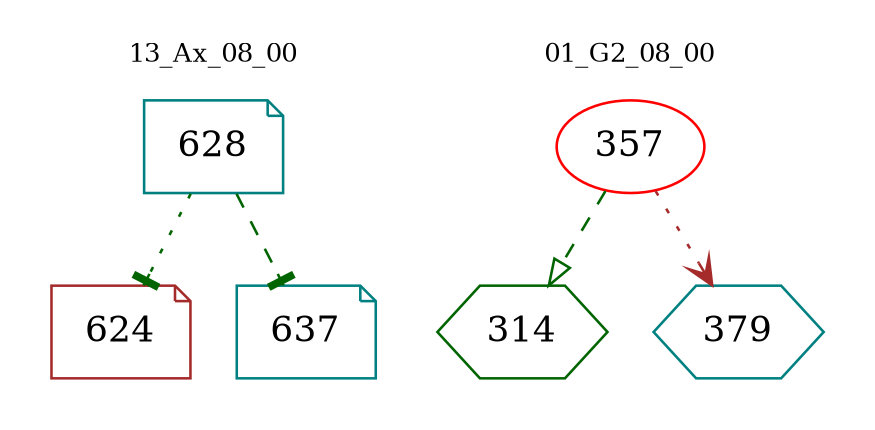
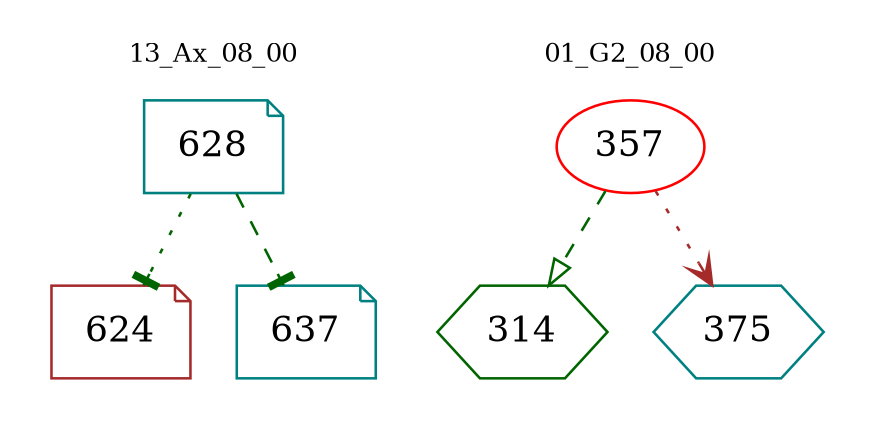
(739, 332) -> (739, 332)
